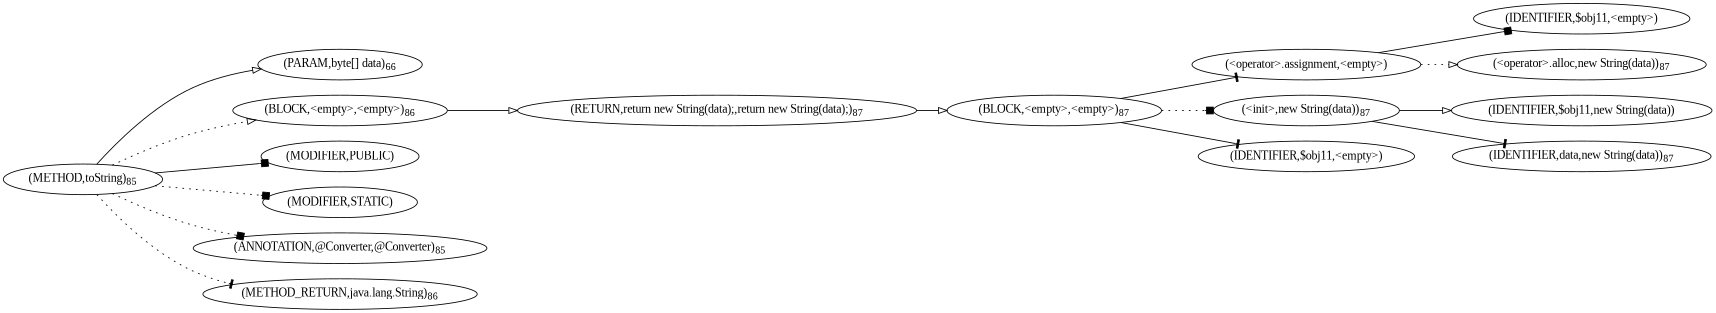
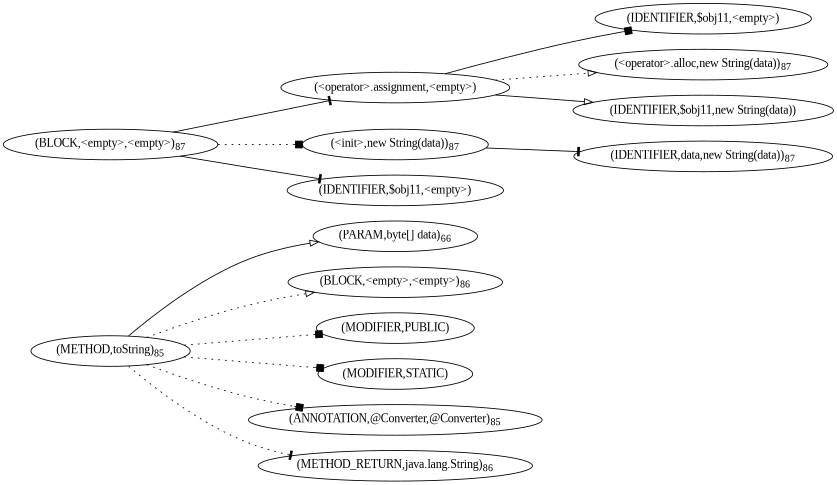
(717, 111) -> none
(1421, 111) -> (540, 98)
(207, 168) -> (249, 340)
